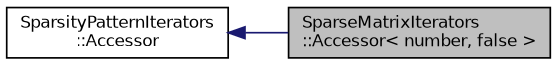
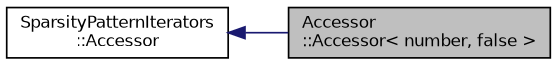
(419, 33) -> (419, 33)
